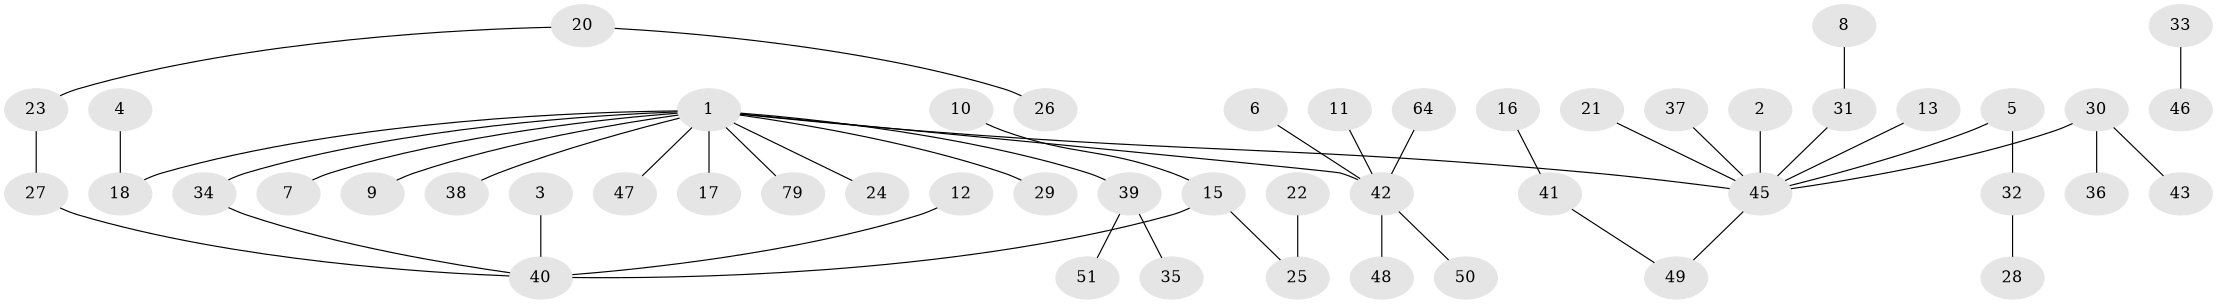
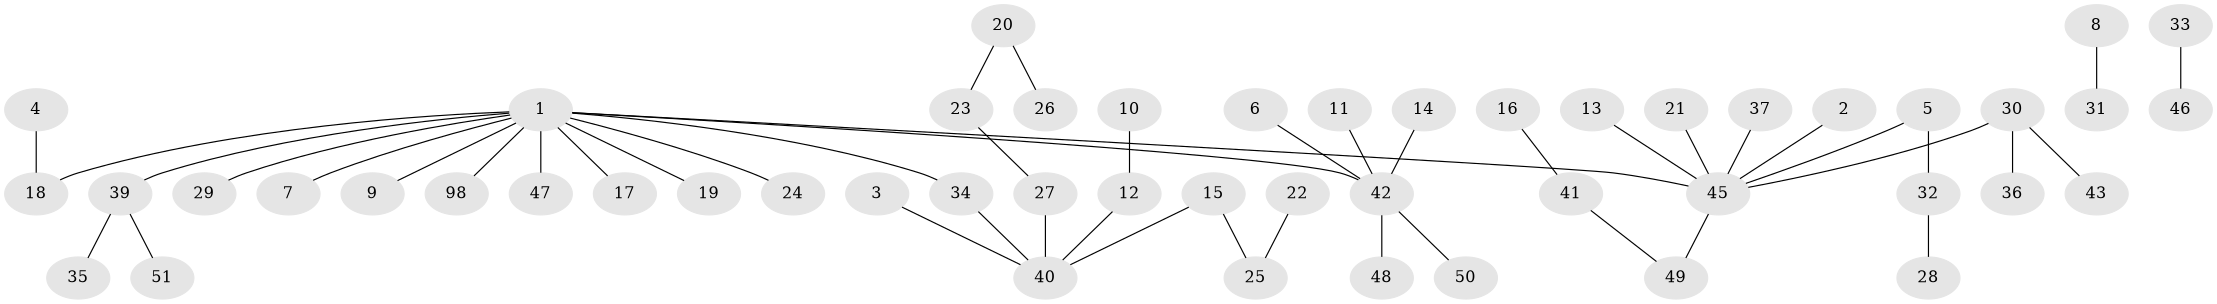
(1424, 110) -> (1424, 110)
(1802, 152) -> none
(1119, 158) -> (1130, 157)
(457, 194) -> (457, 194)
(793, 194) -> (709, 194)
